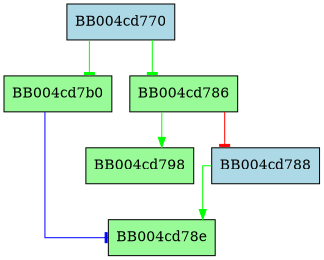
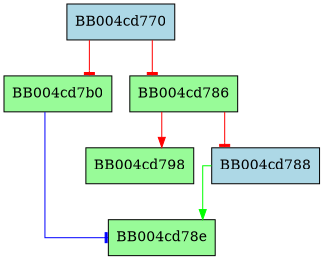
(89, 55) -> (89, 55)
(152, 55) -> (152, 55)
(162, 125) -> (162, 125)
